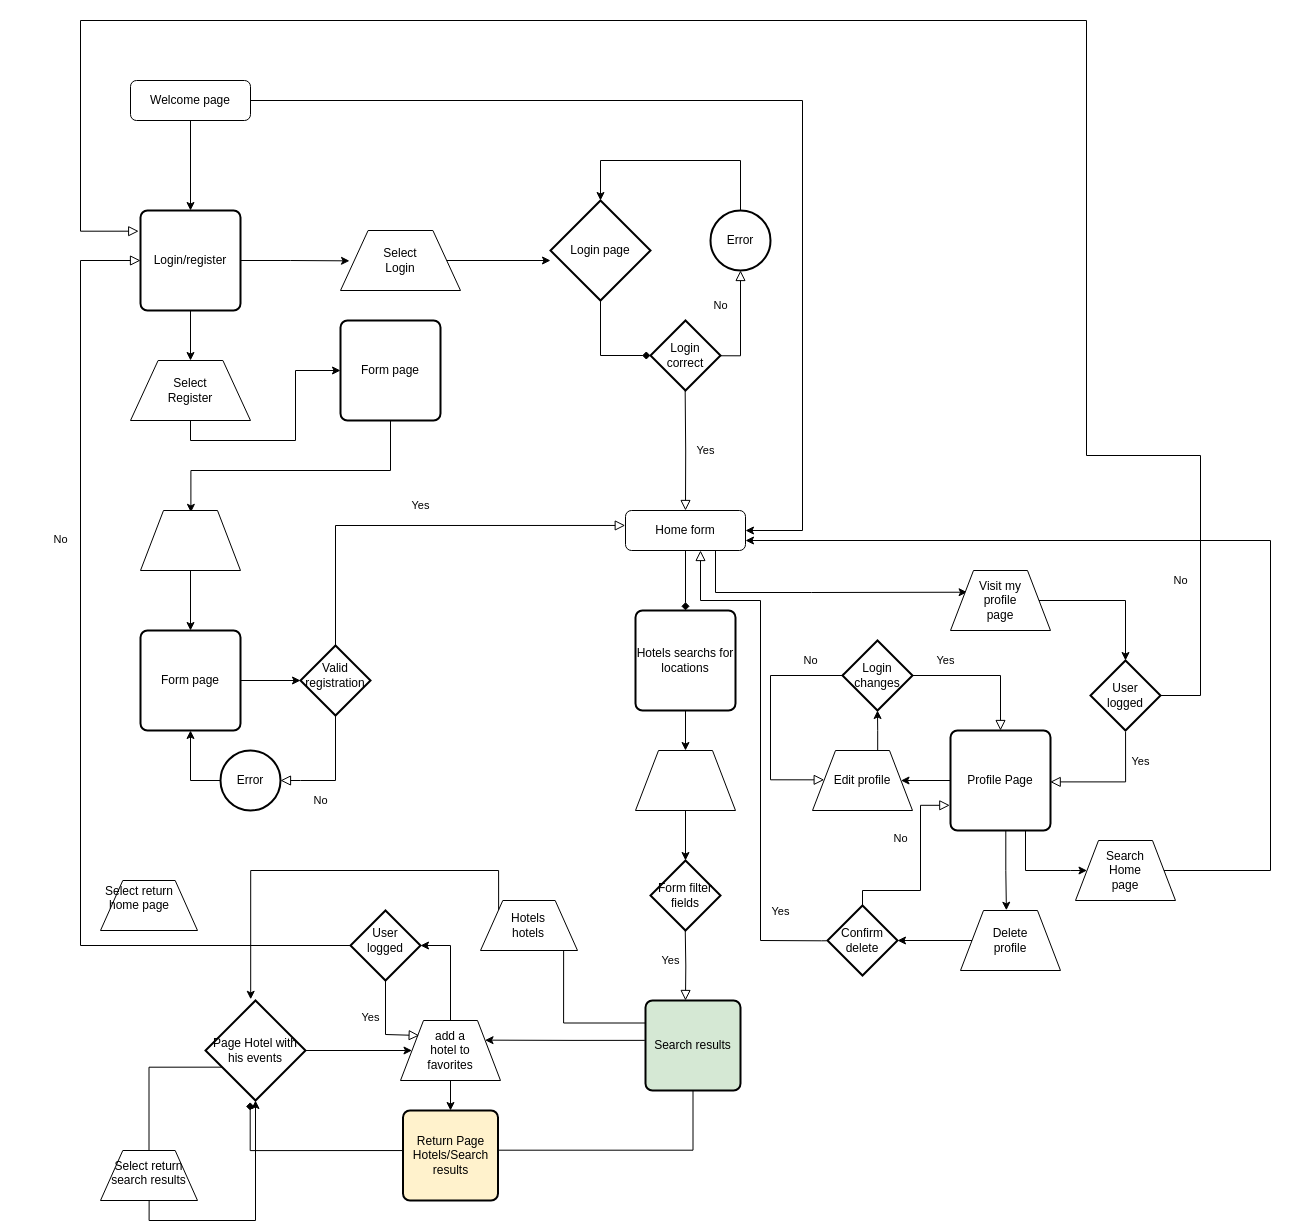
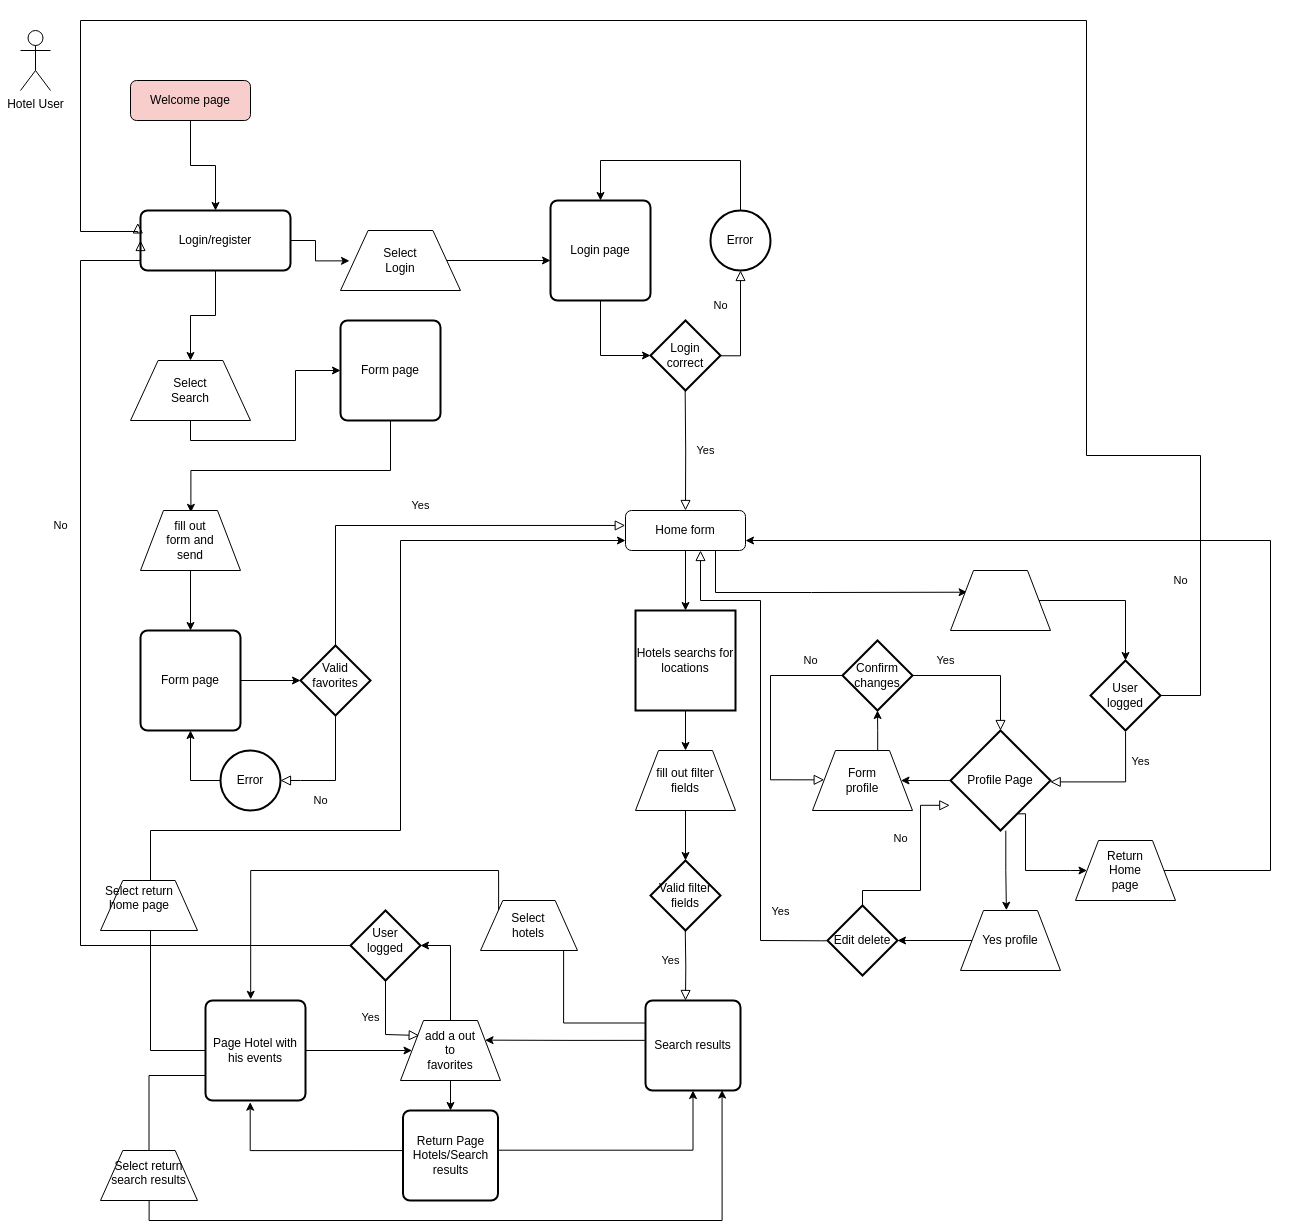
none -> (36, 61)
(191, 101) -> (191, 101)
(767, 101) -> none
(601, 251) -> (601, 251)
(191, 261) -> (216, 241)
(641, 356) -> (642, 356)
(191, 391) -> (191, 391)
none -> (191, 541)
(686, 601) -> (686, 602)
(1001, 601) -> none
(686, 661) -> (686, 661)
(336, 676) -> (336, 676)
(878, 676) -> (878, 676)
none -> (401, 727)
none -> (686, 781)
(863, 781) -> (863, 781)
(1001, 781) -> (1001, 781)
(1126, 871) -> (1126, 871)
(686, 896) -> (686, 896)
(529, 926) -> (529, 926)
(863, 941) -> (863, 941)
(1011, 941) -> (1011, 941)
(693, 1046) -> (693, 1046)
(256, 1051) -> (256, 1051)
(451, 1051) -> (451, 1051)
(693, 1096) -> (693, 1099)
(250, 1111) -> (250, 1110)
(451, 1156) -> (451, 1156)
(256, 1165) -> (549, 1221)
